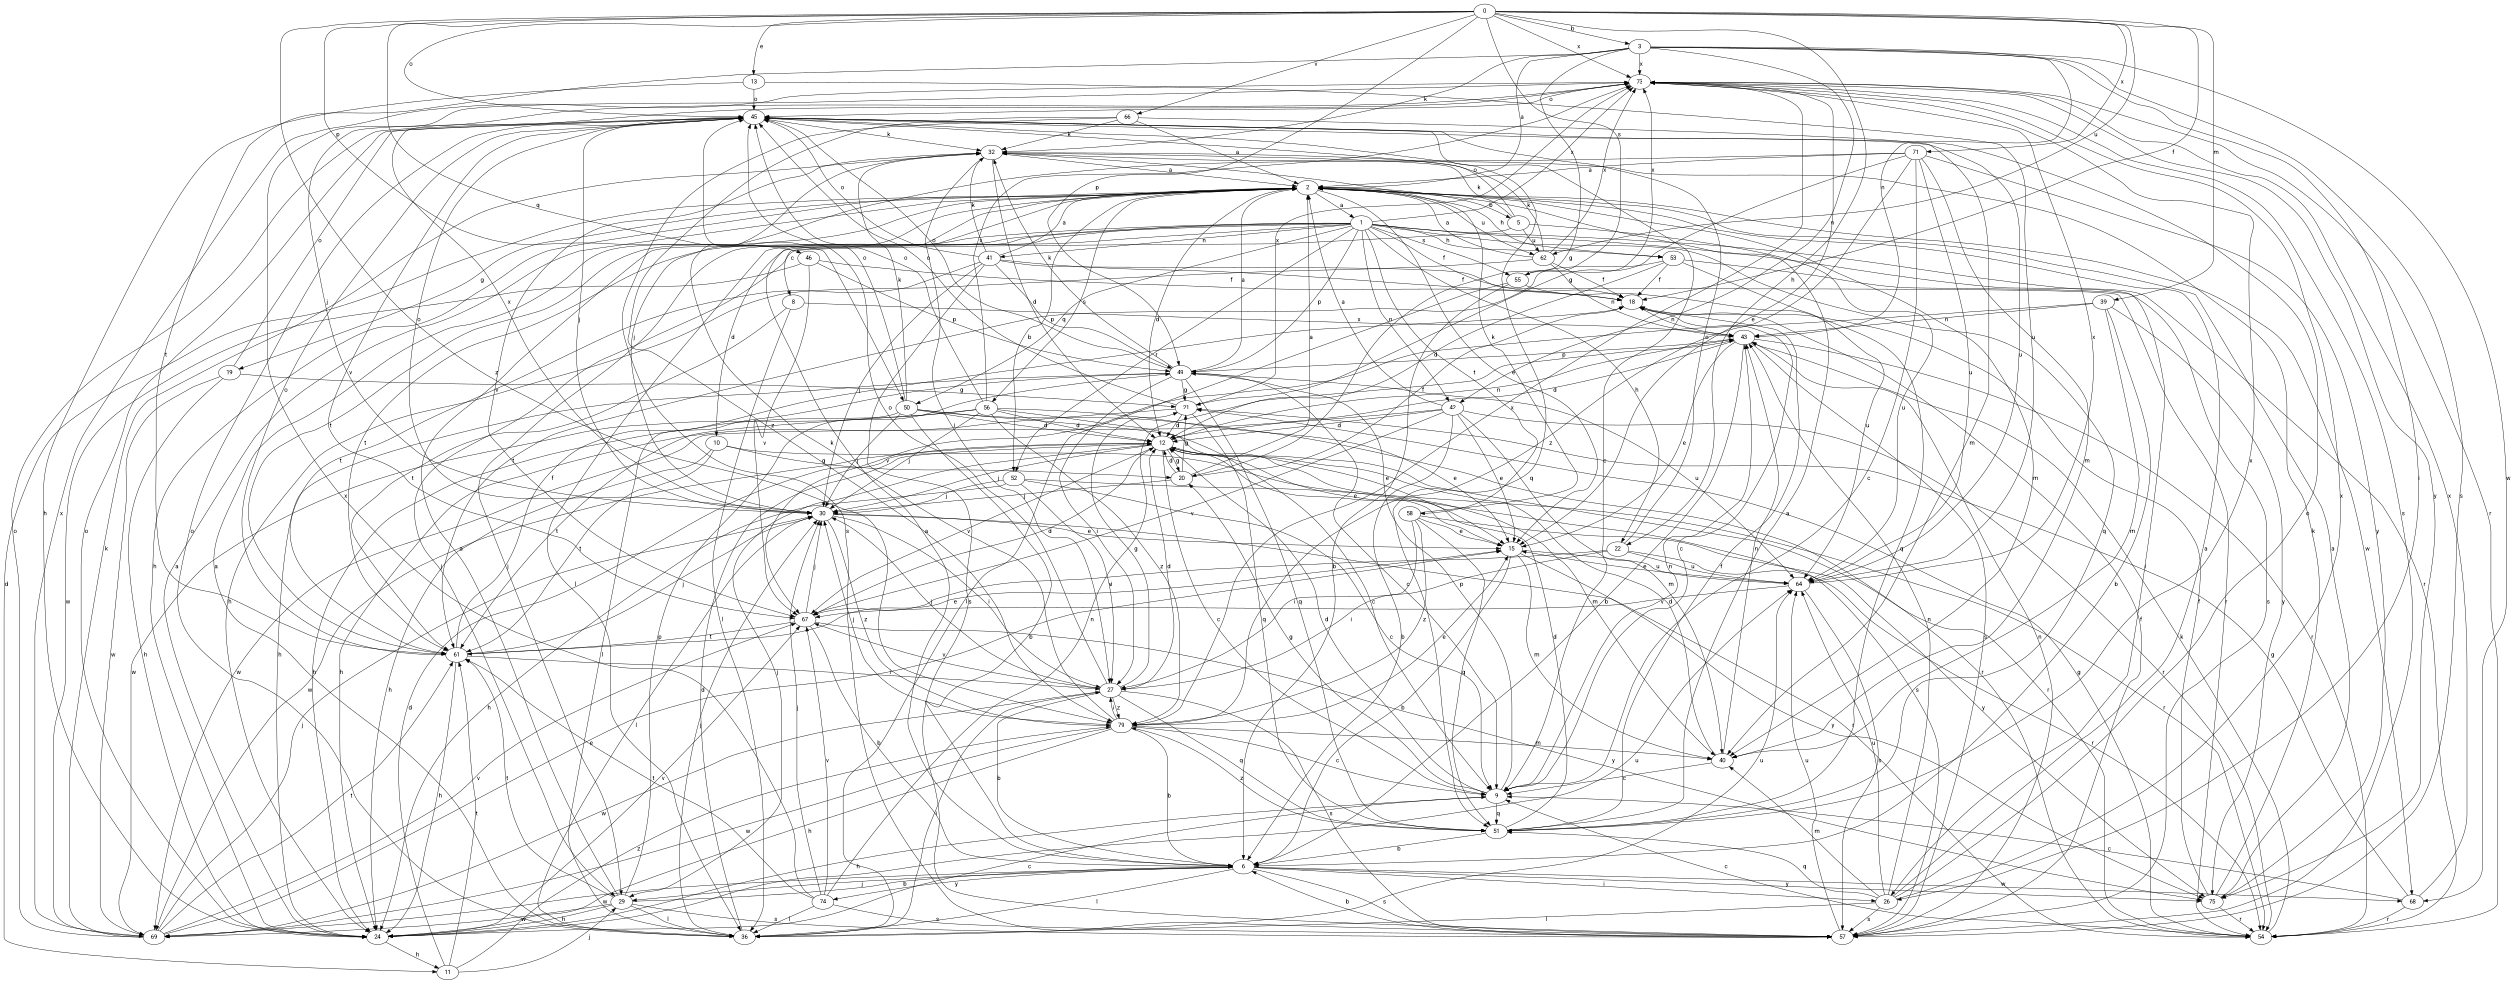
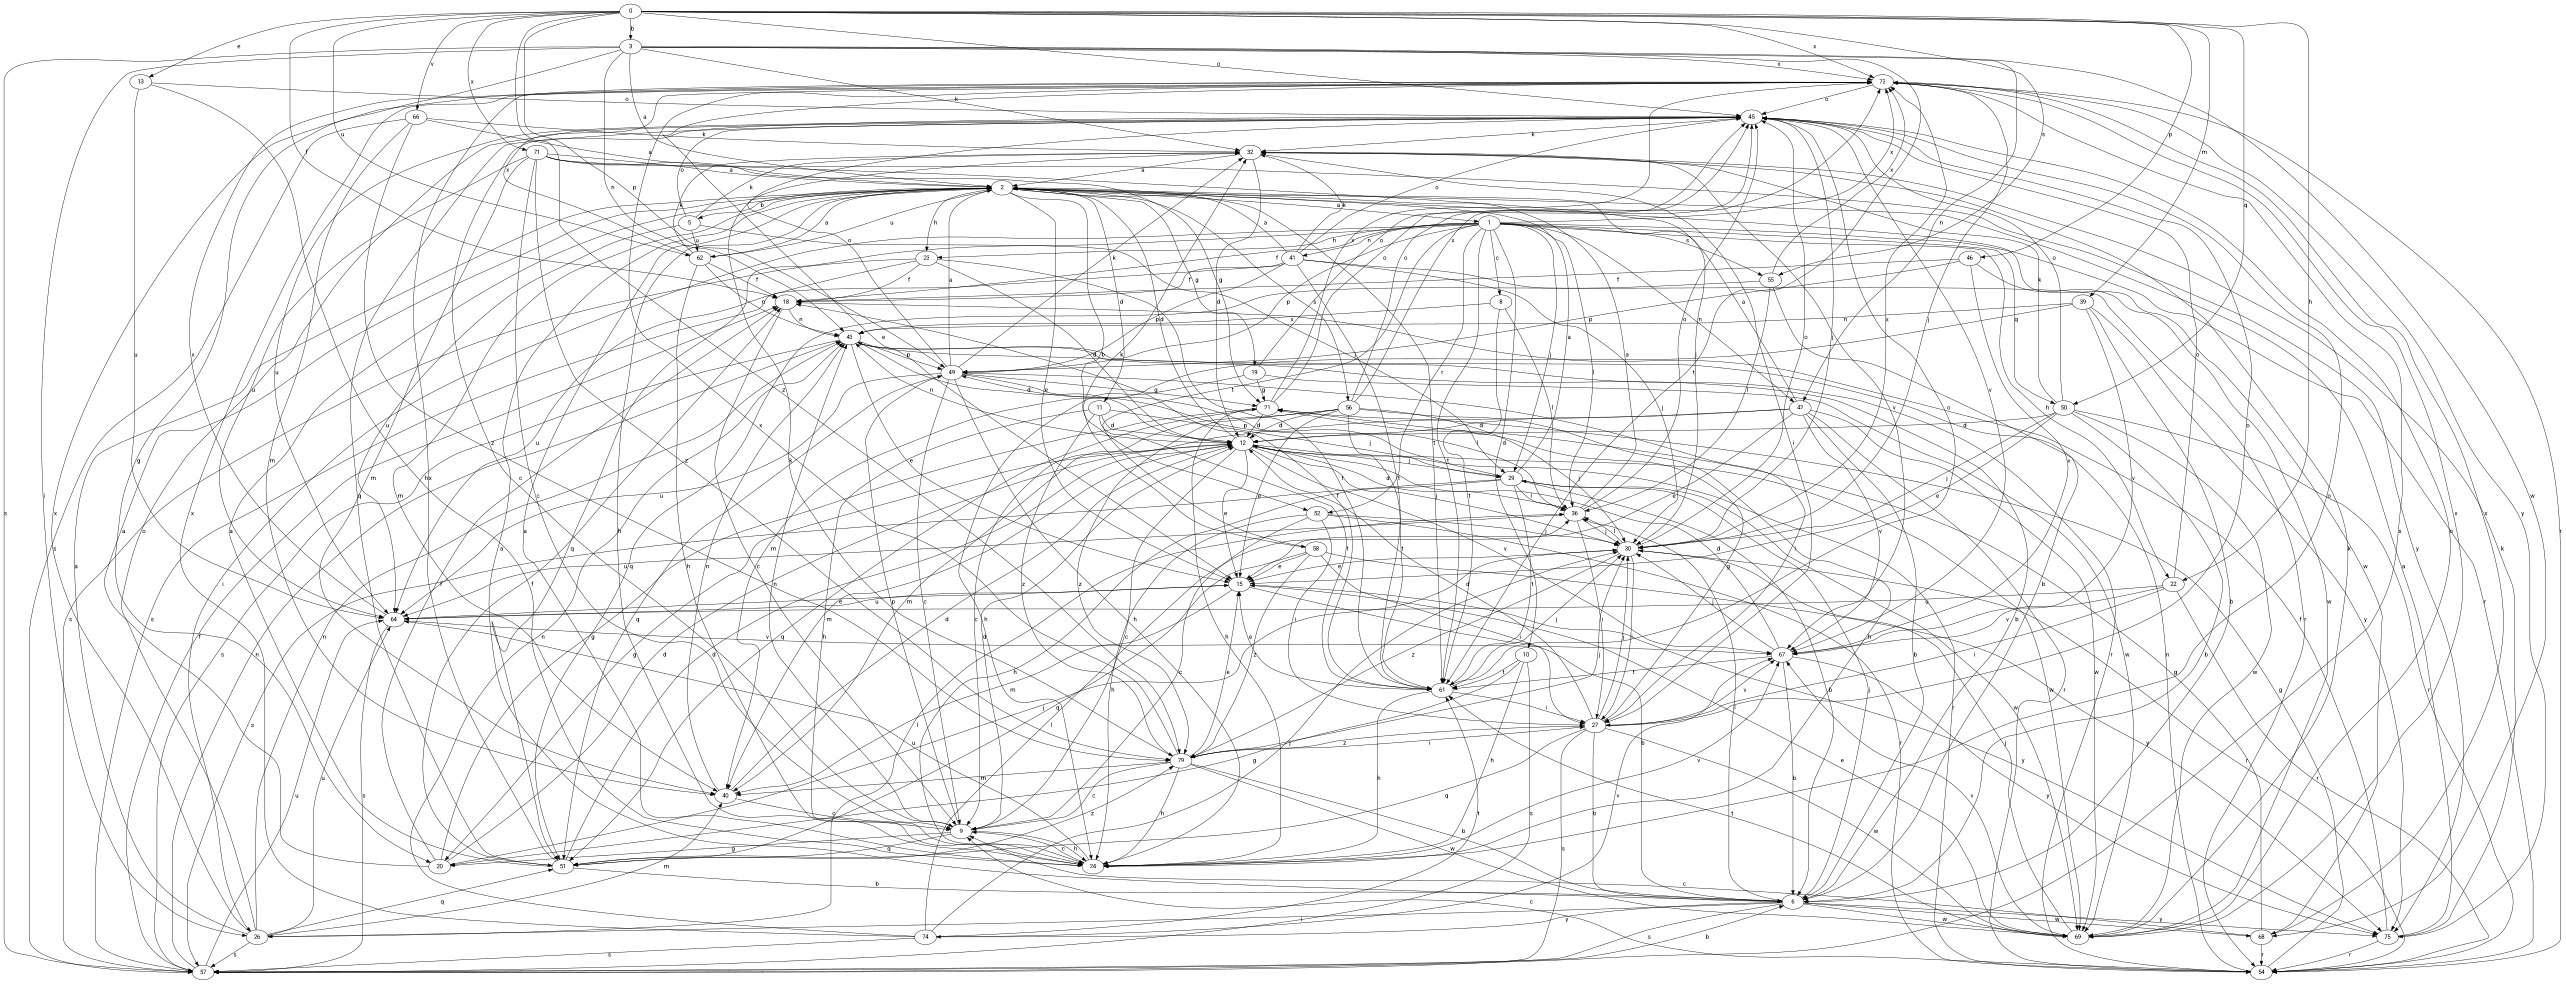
(1673, 258) -> (927, 258)
(1179, 263) -> (1152, 282)
(2182, 637) -> (2168, 655)
(410, 955) -> (818, 684)
